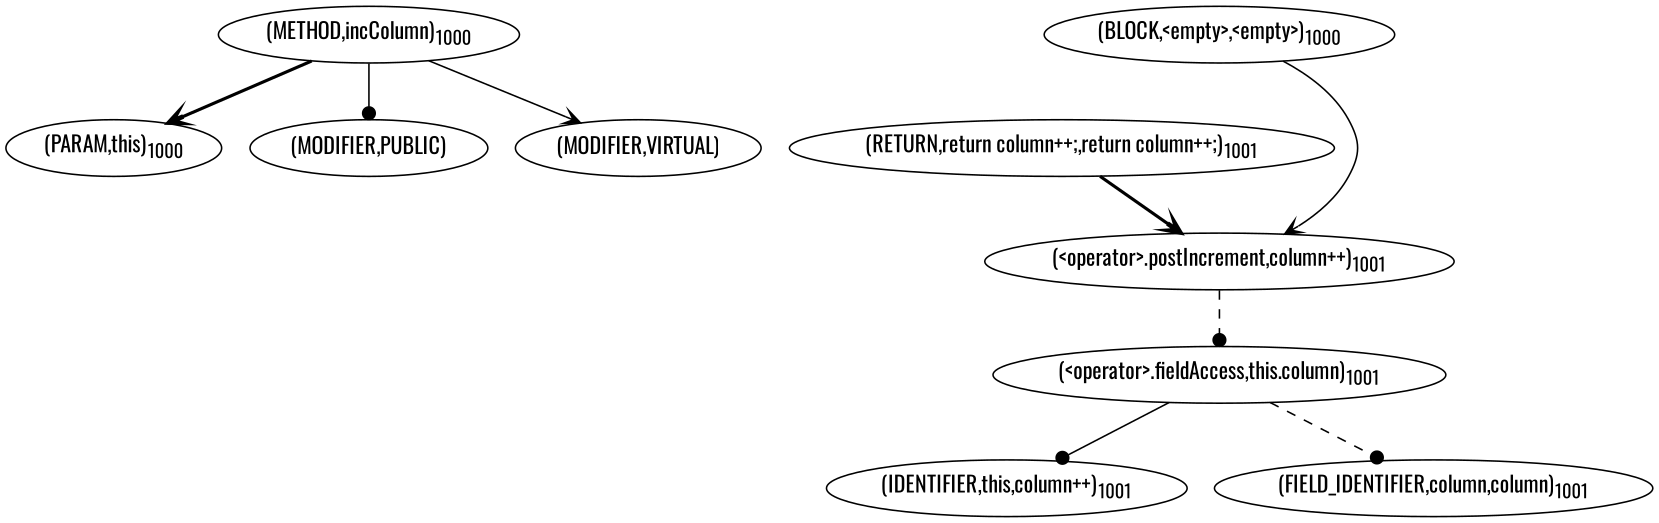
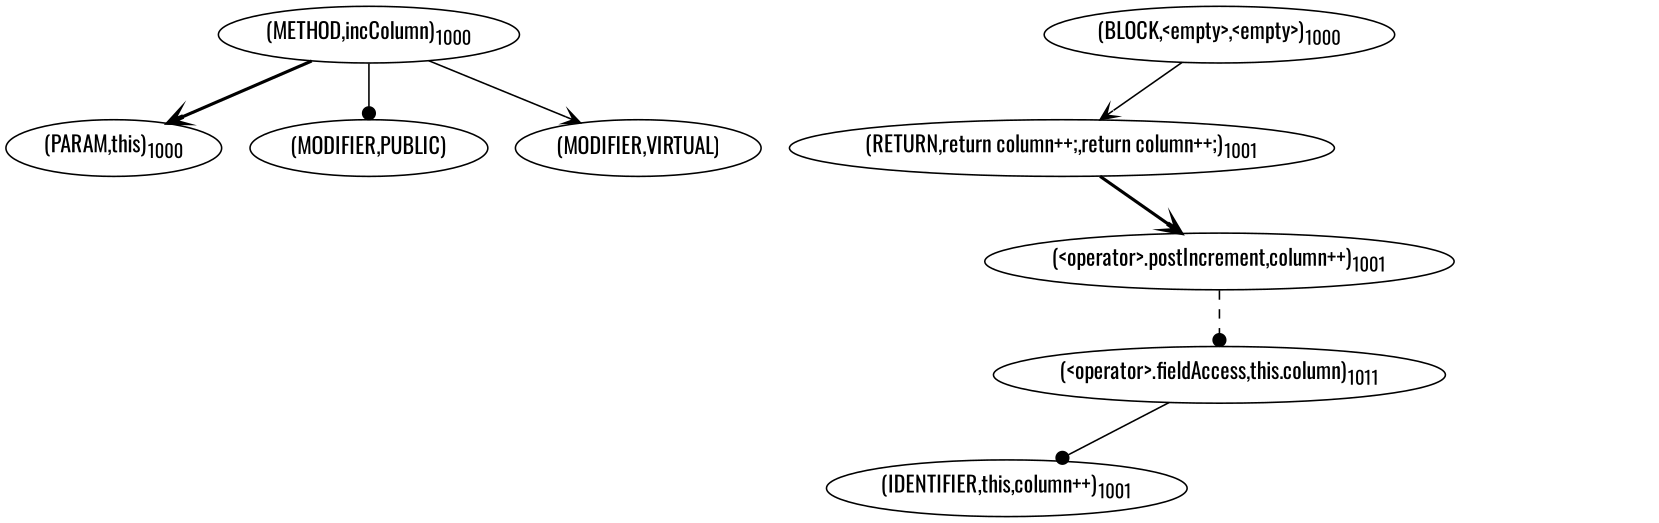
(1357, 139) -> (1148, 86)
(1364, 372) -> (1364, 372)
(1434, 488) -> none
